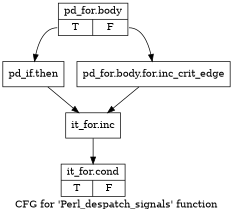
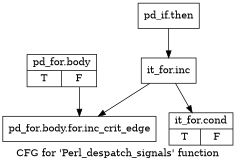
(42, 37) -> none
(126, 98) -> (127, 98)
